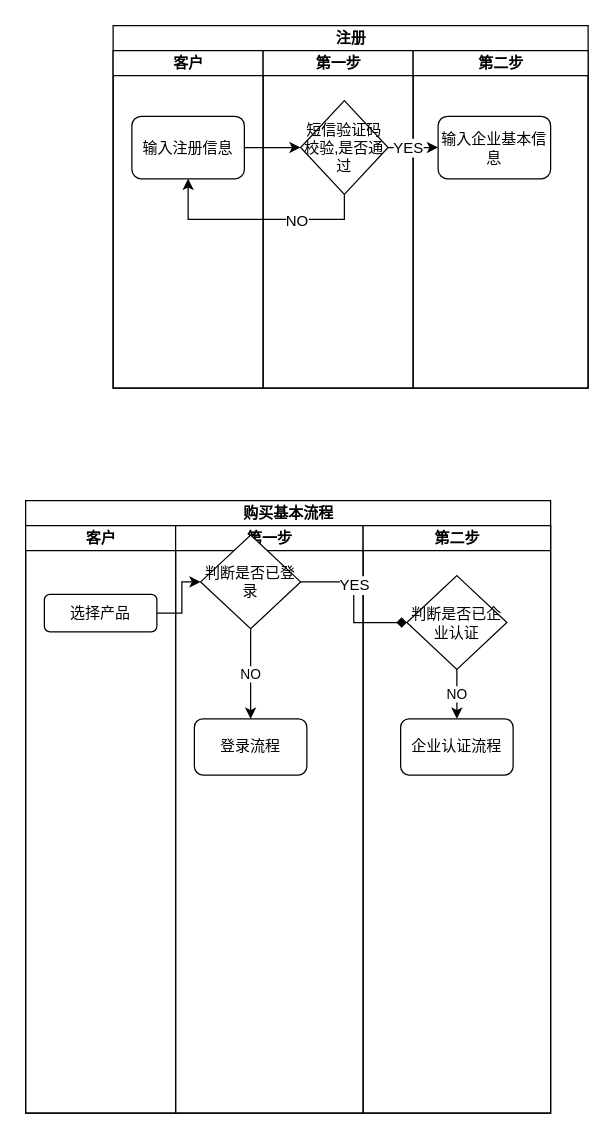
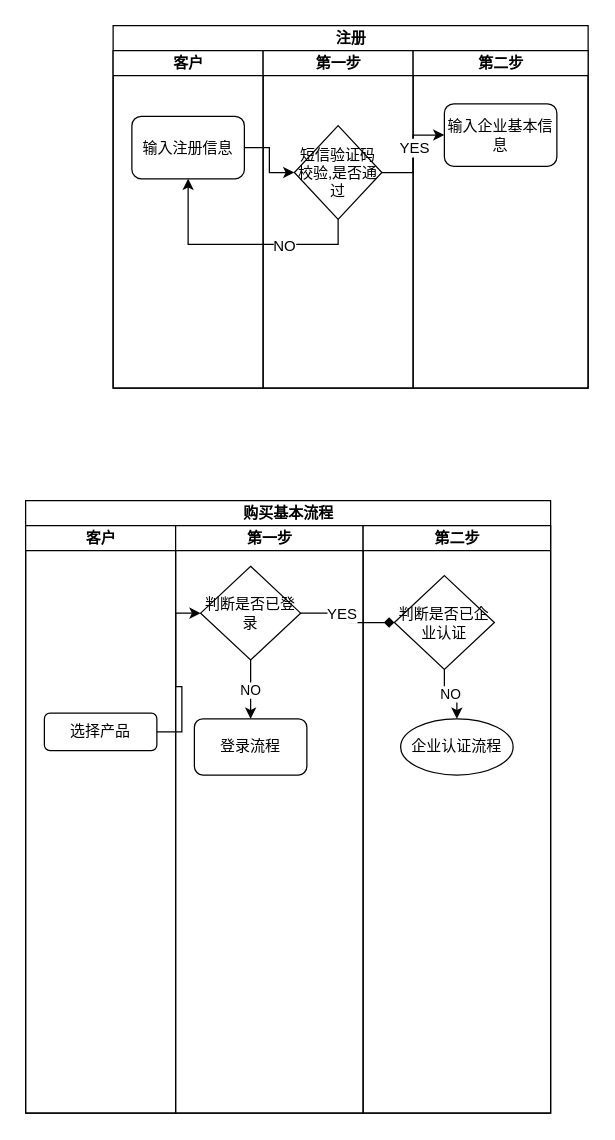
(344, 148) -> (338, 173)
(494, 148) -> (501, 135)
(251, 582) -> (251, 613)
(101, 613) -> (101, 732)
(457, 623) -> (444, 623)
(457, 747) -> (457, 747)
